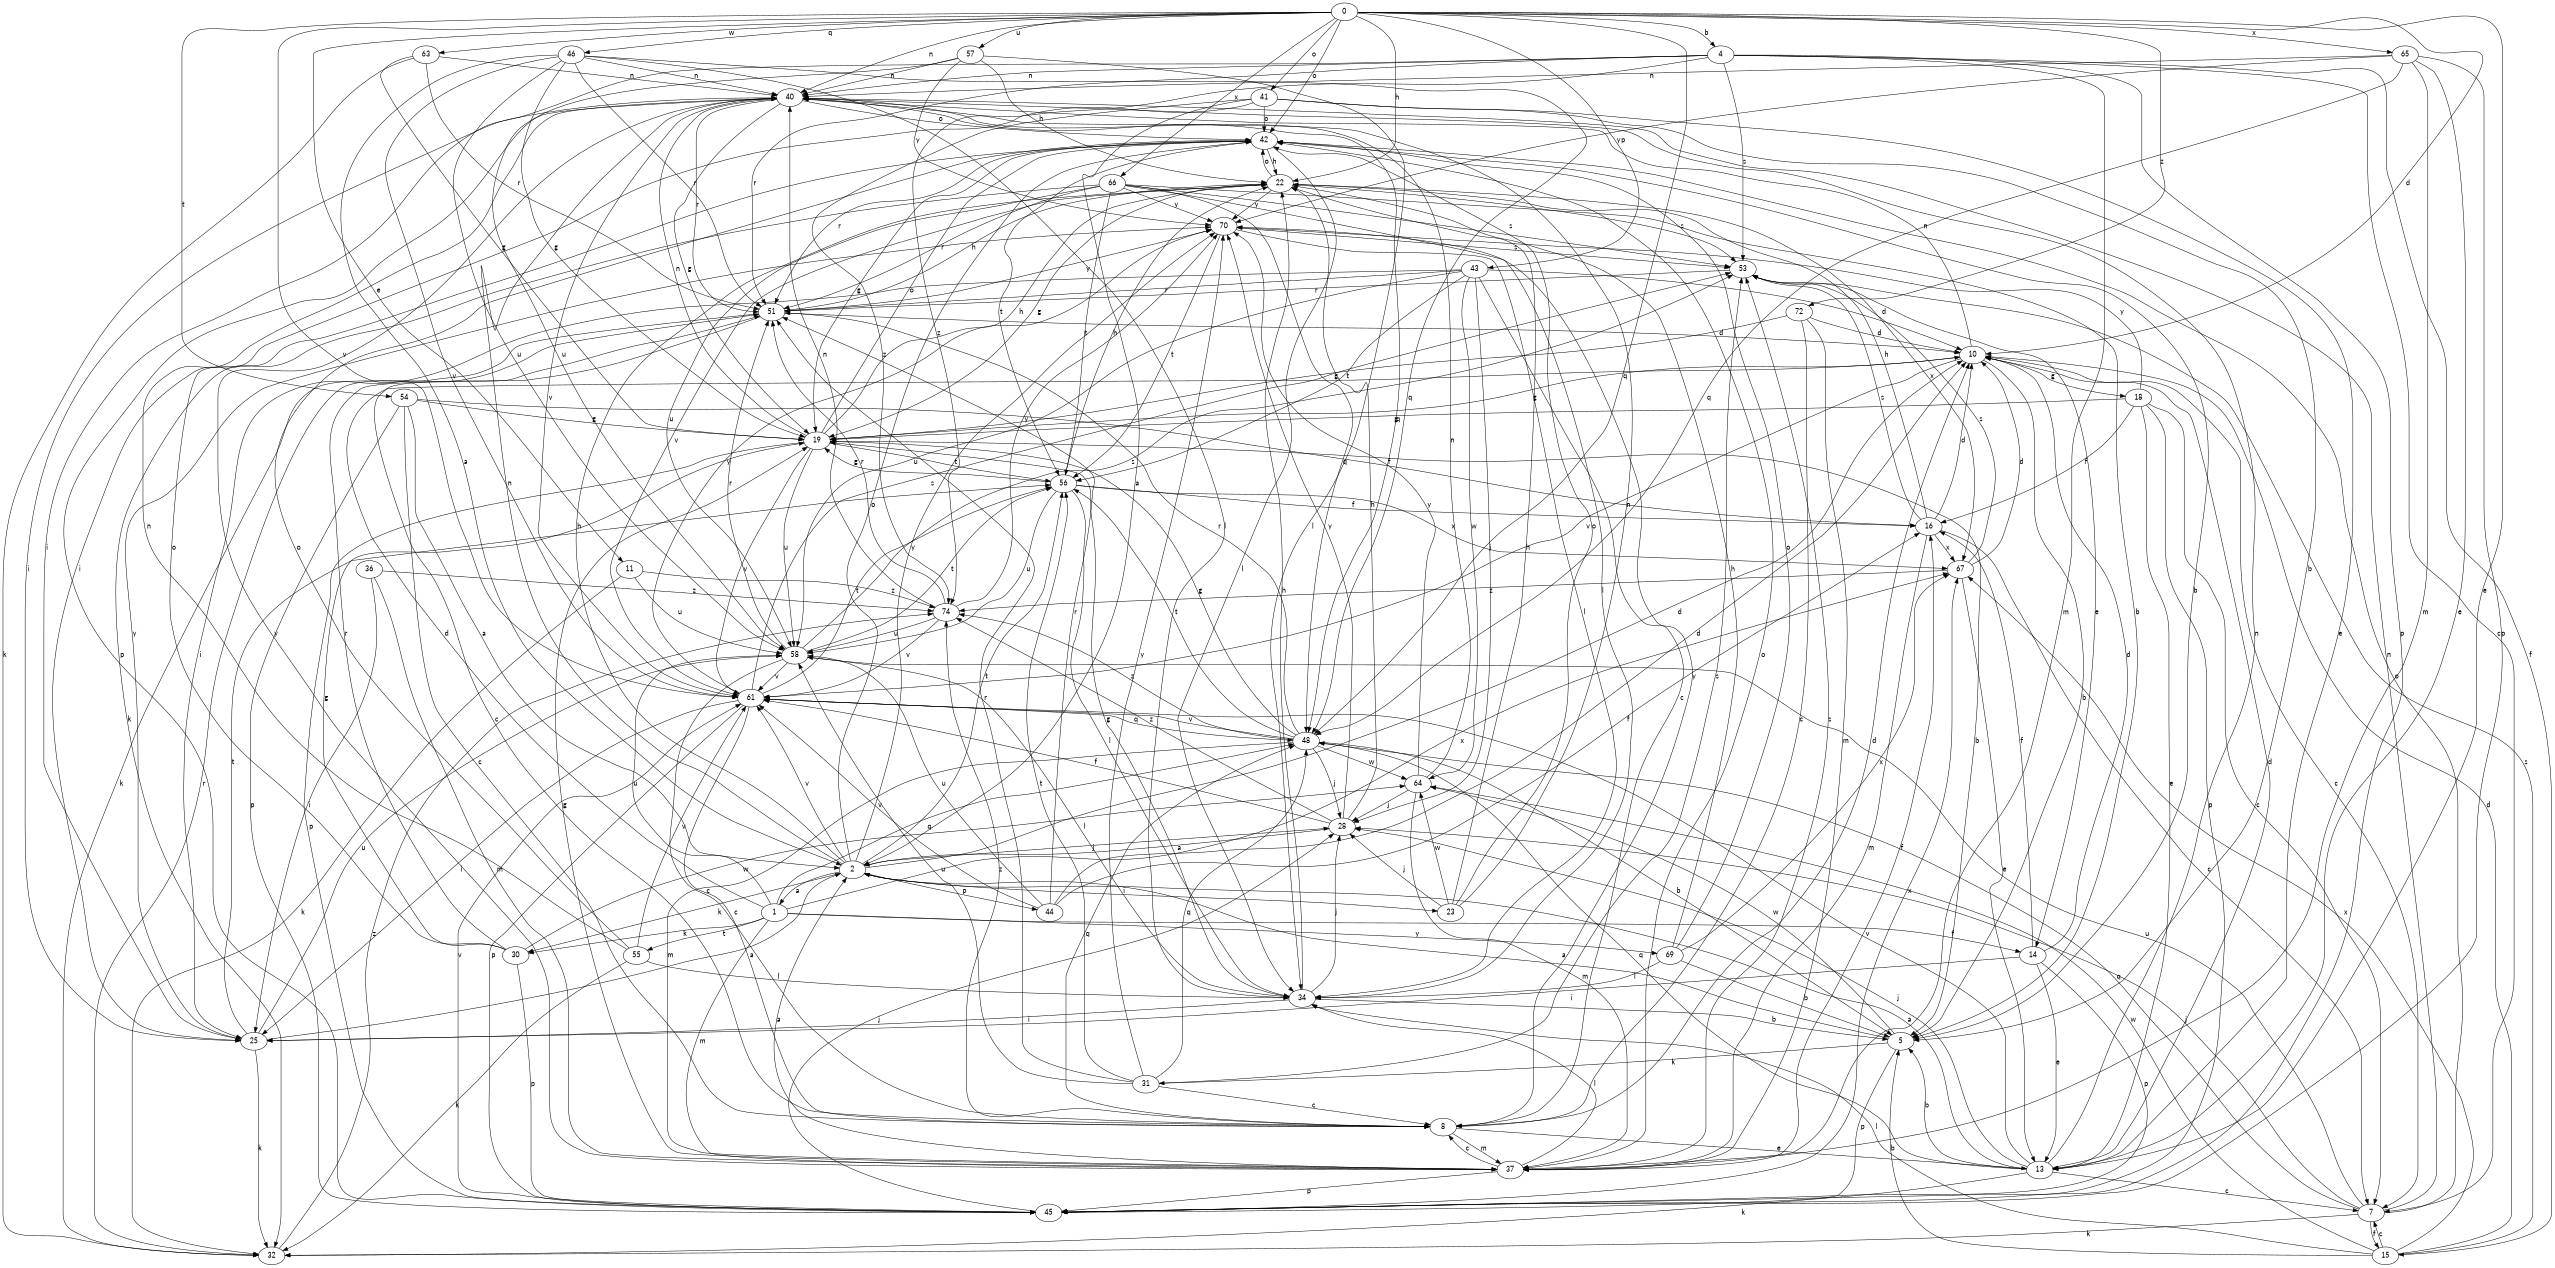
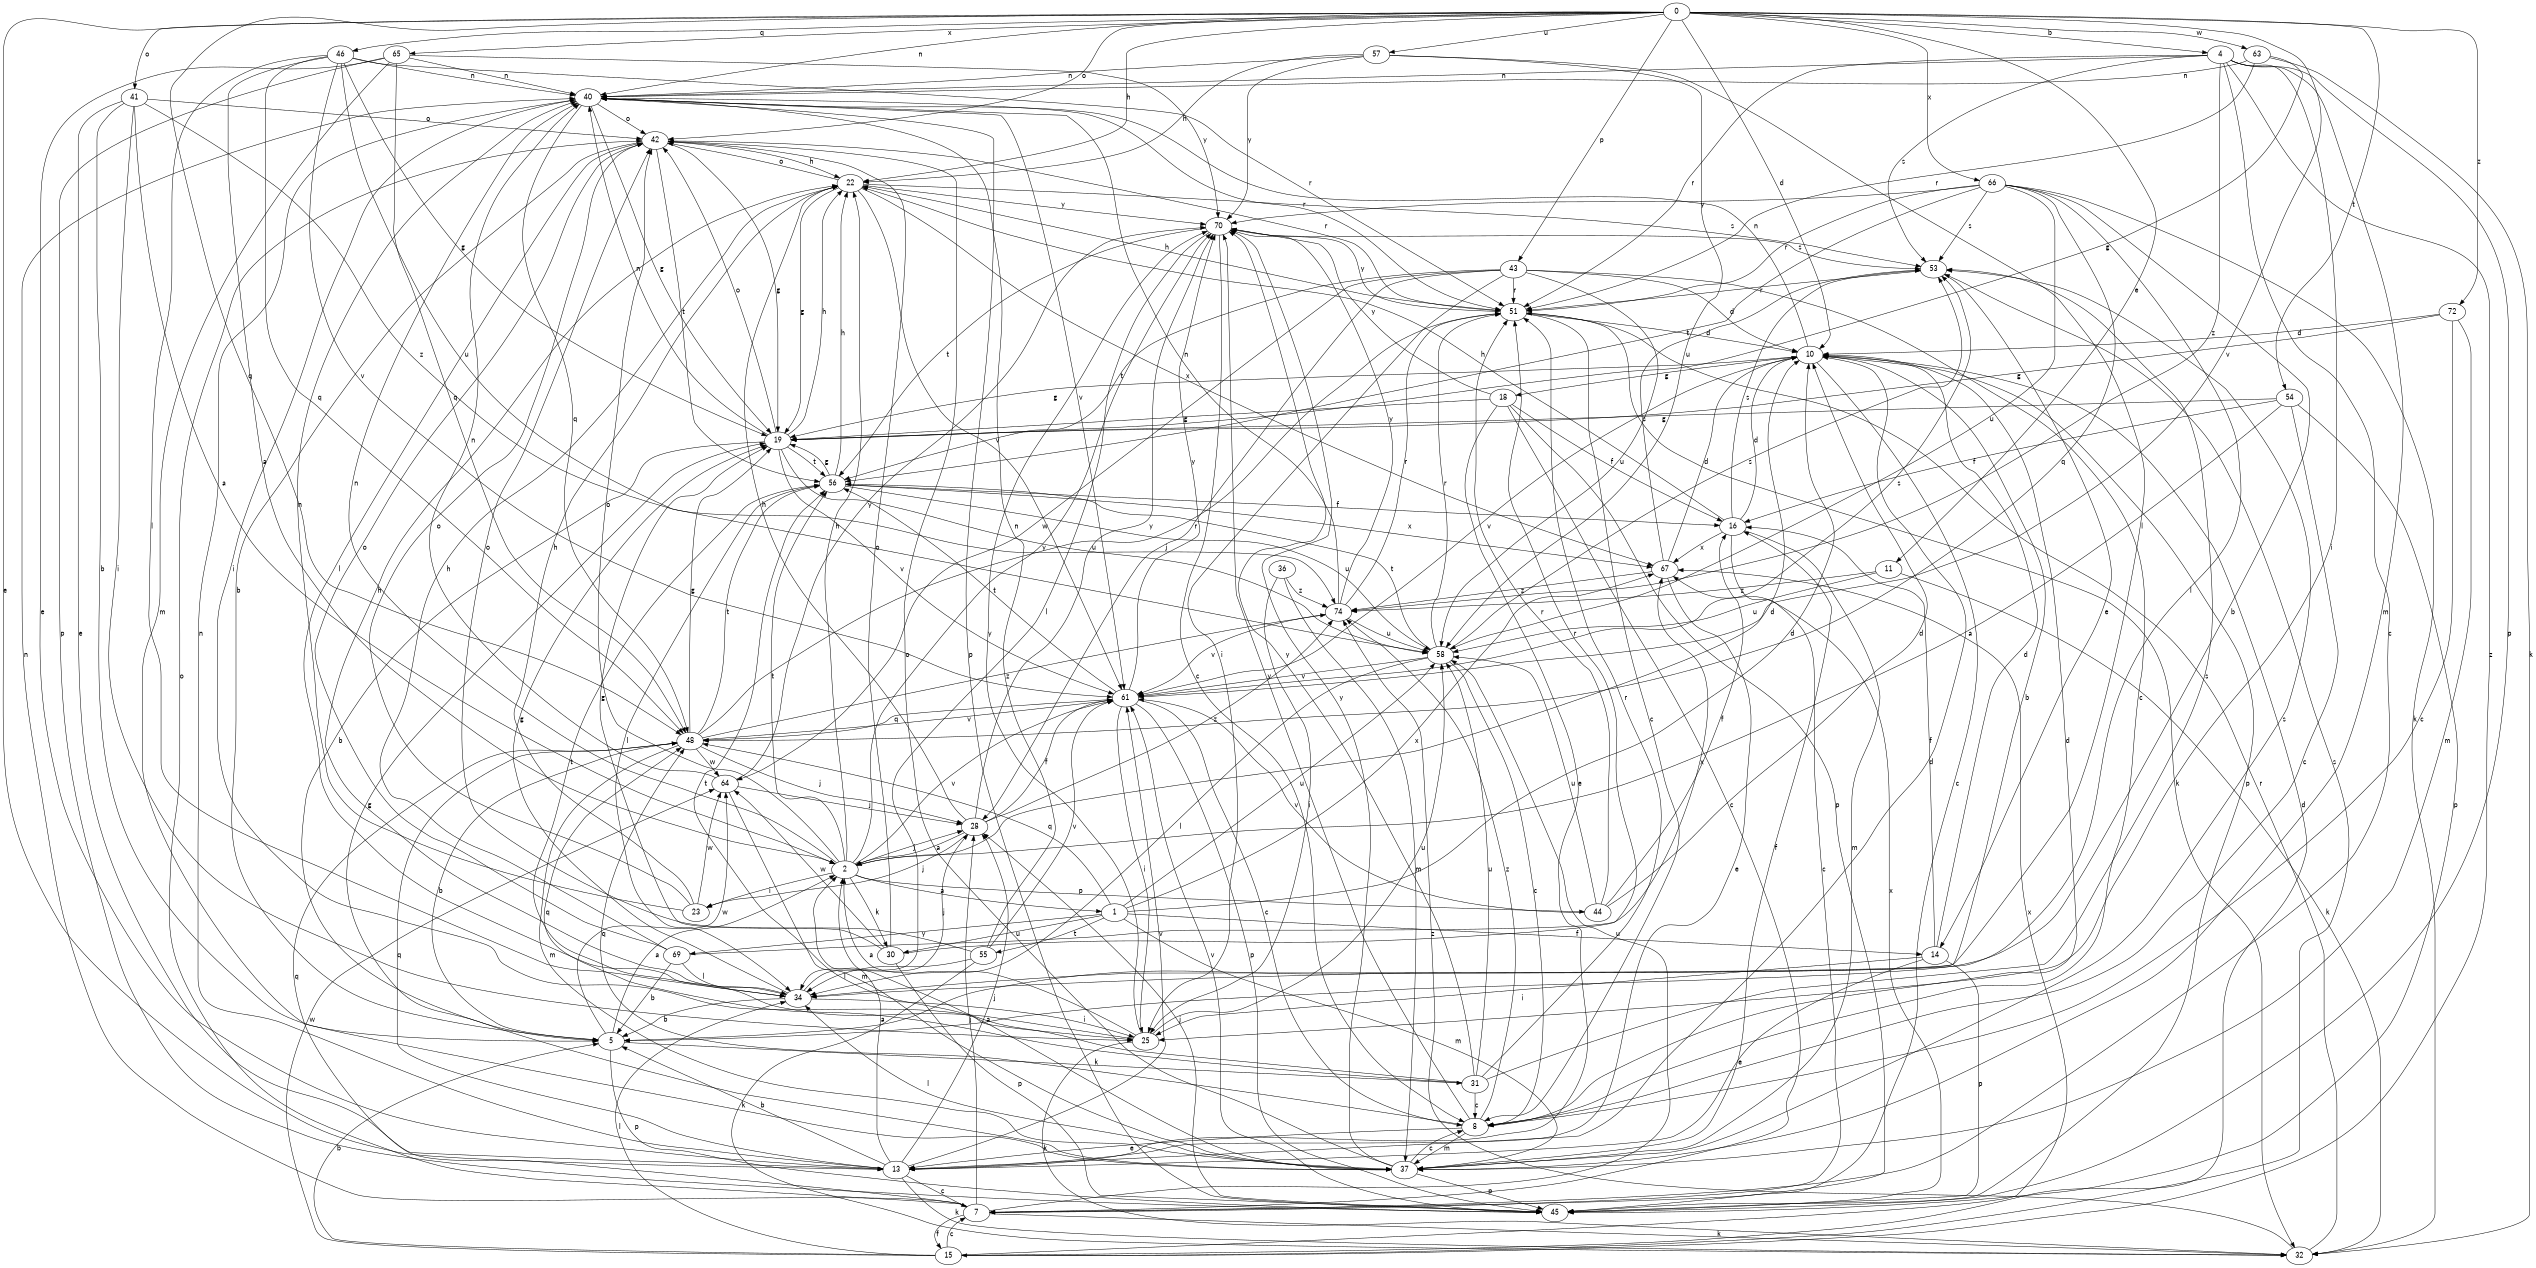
(2531, 655) -> (2491, 655)
none -> (1224, 714)
(1397, 873) -> (838, 886)
(474, 880) -> (1318, 676)
(685, 934) -> (1018, 934)
(329, 941) -> (2206, 899)
